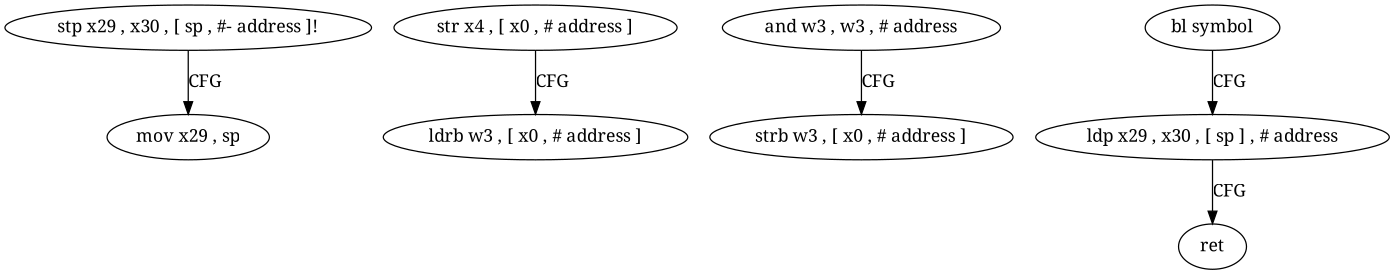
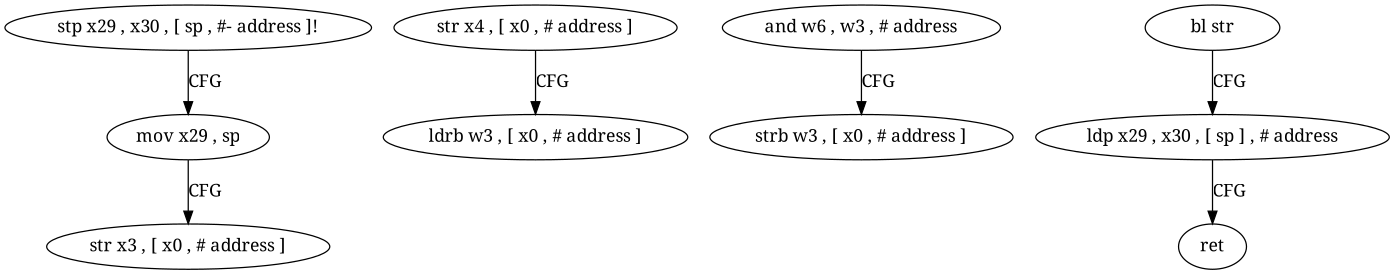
(861, 28) -> (861, 28)
(1213, 28) -> (1213, 28)
none -> (188, 247)
